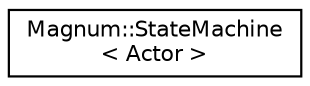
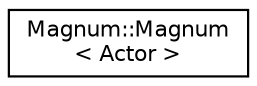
(155, 43) -> (128, 43)
